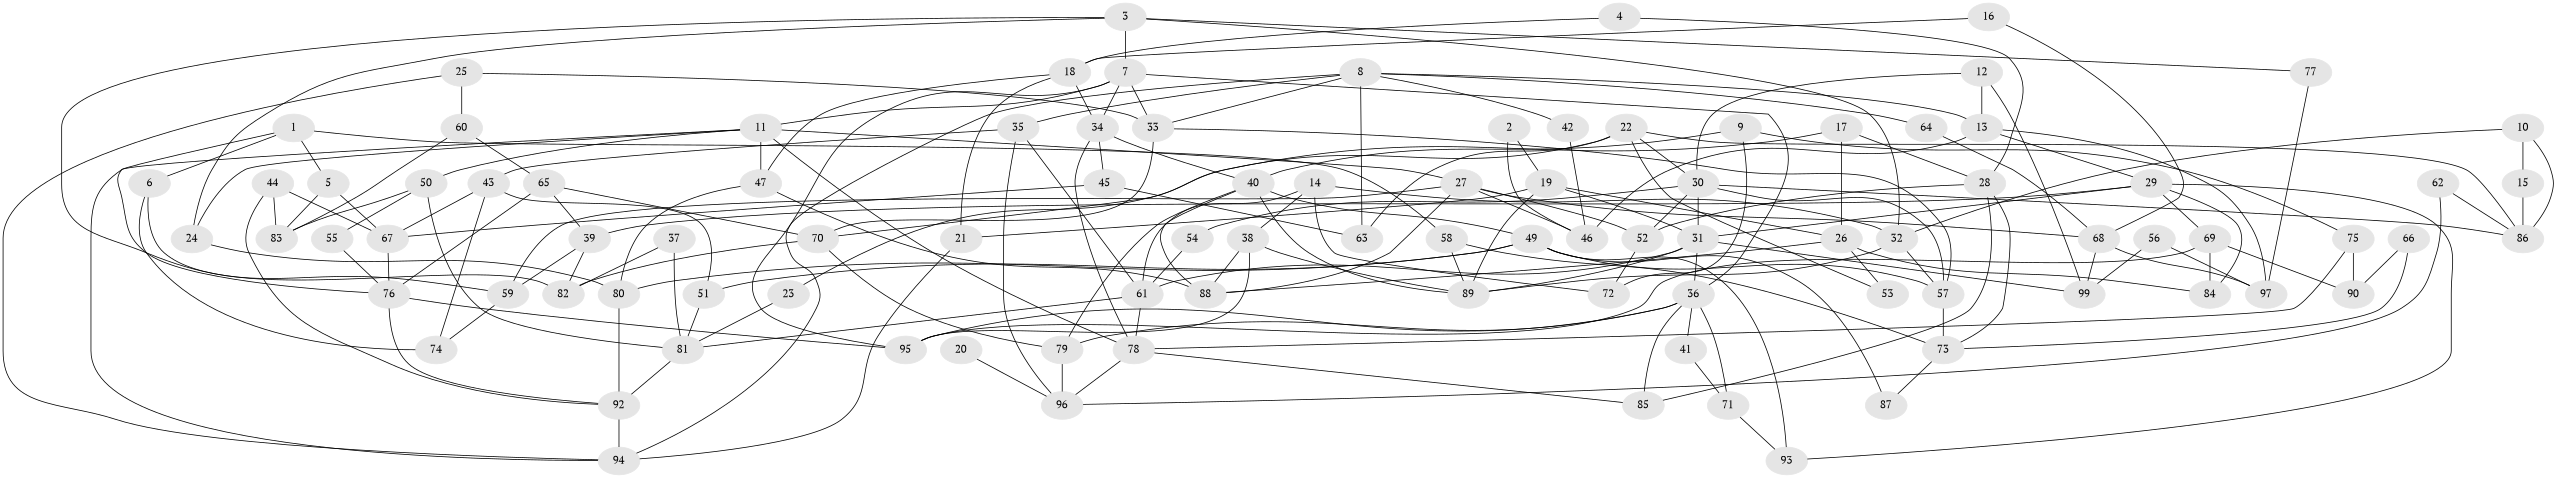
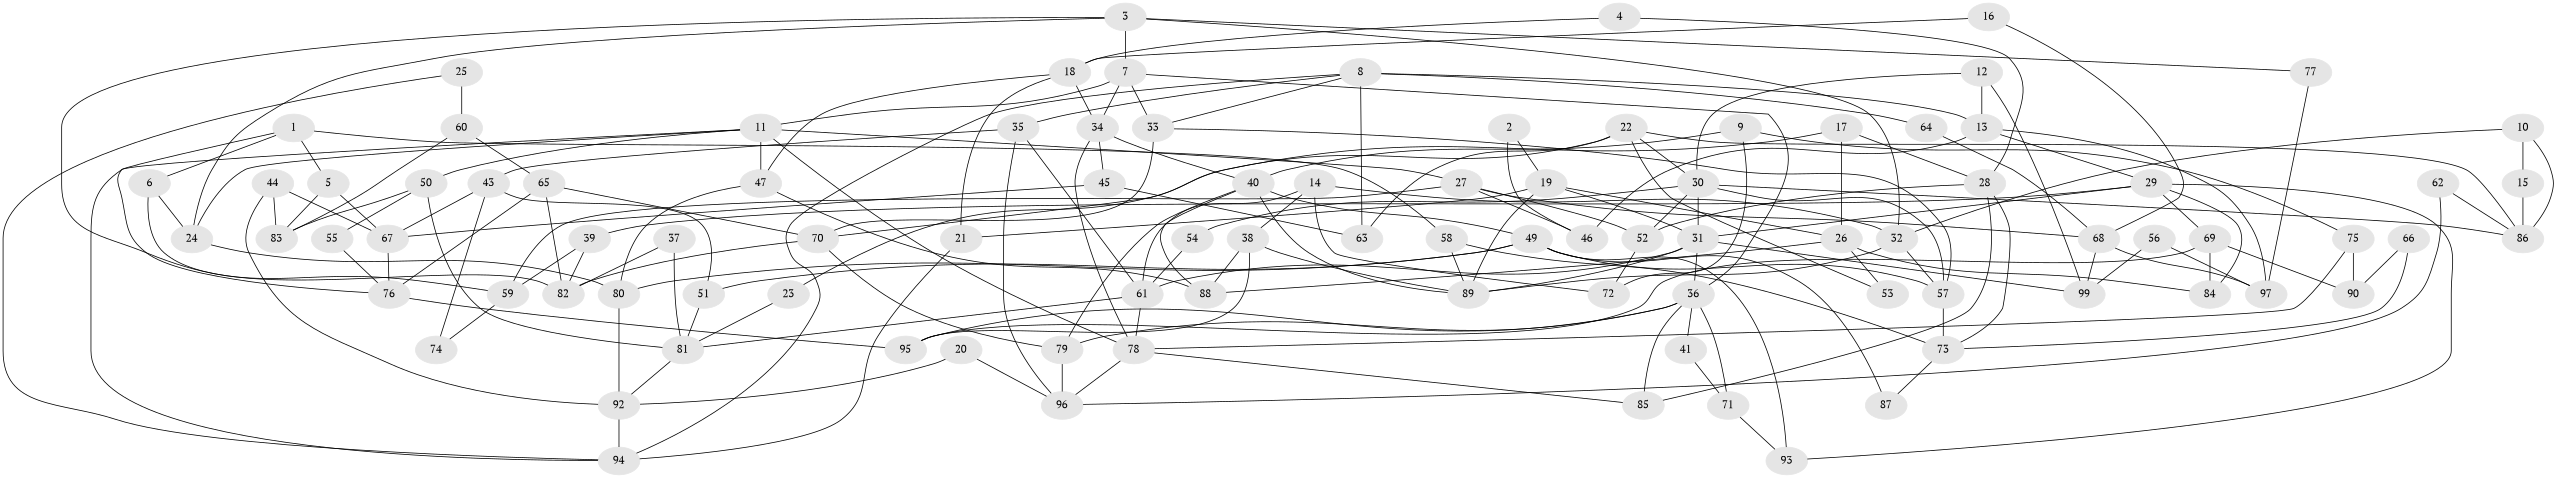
(811, 83) -> none
(1568, 128) -> none
(829, 160) -> none
(567, 211) -> (554, 239)
(1332, 275) -> none
(242, 321) -> (171, 211)
(417, 369) -> (794, 392)
